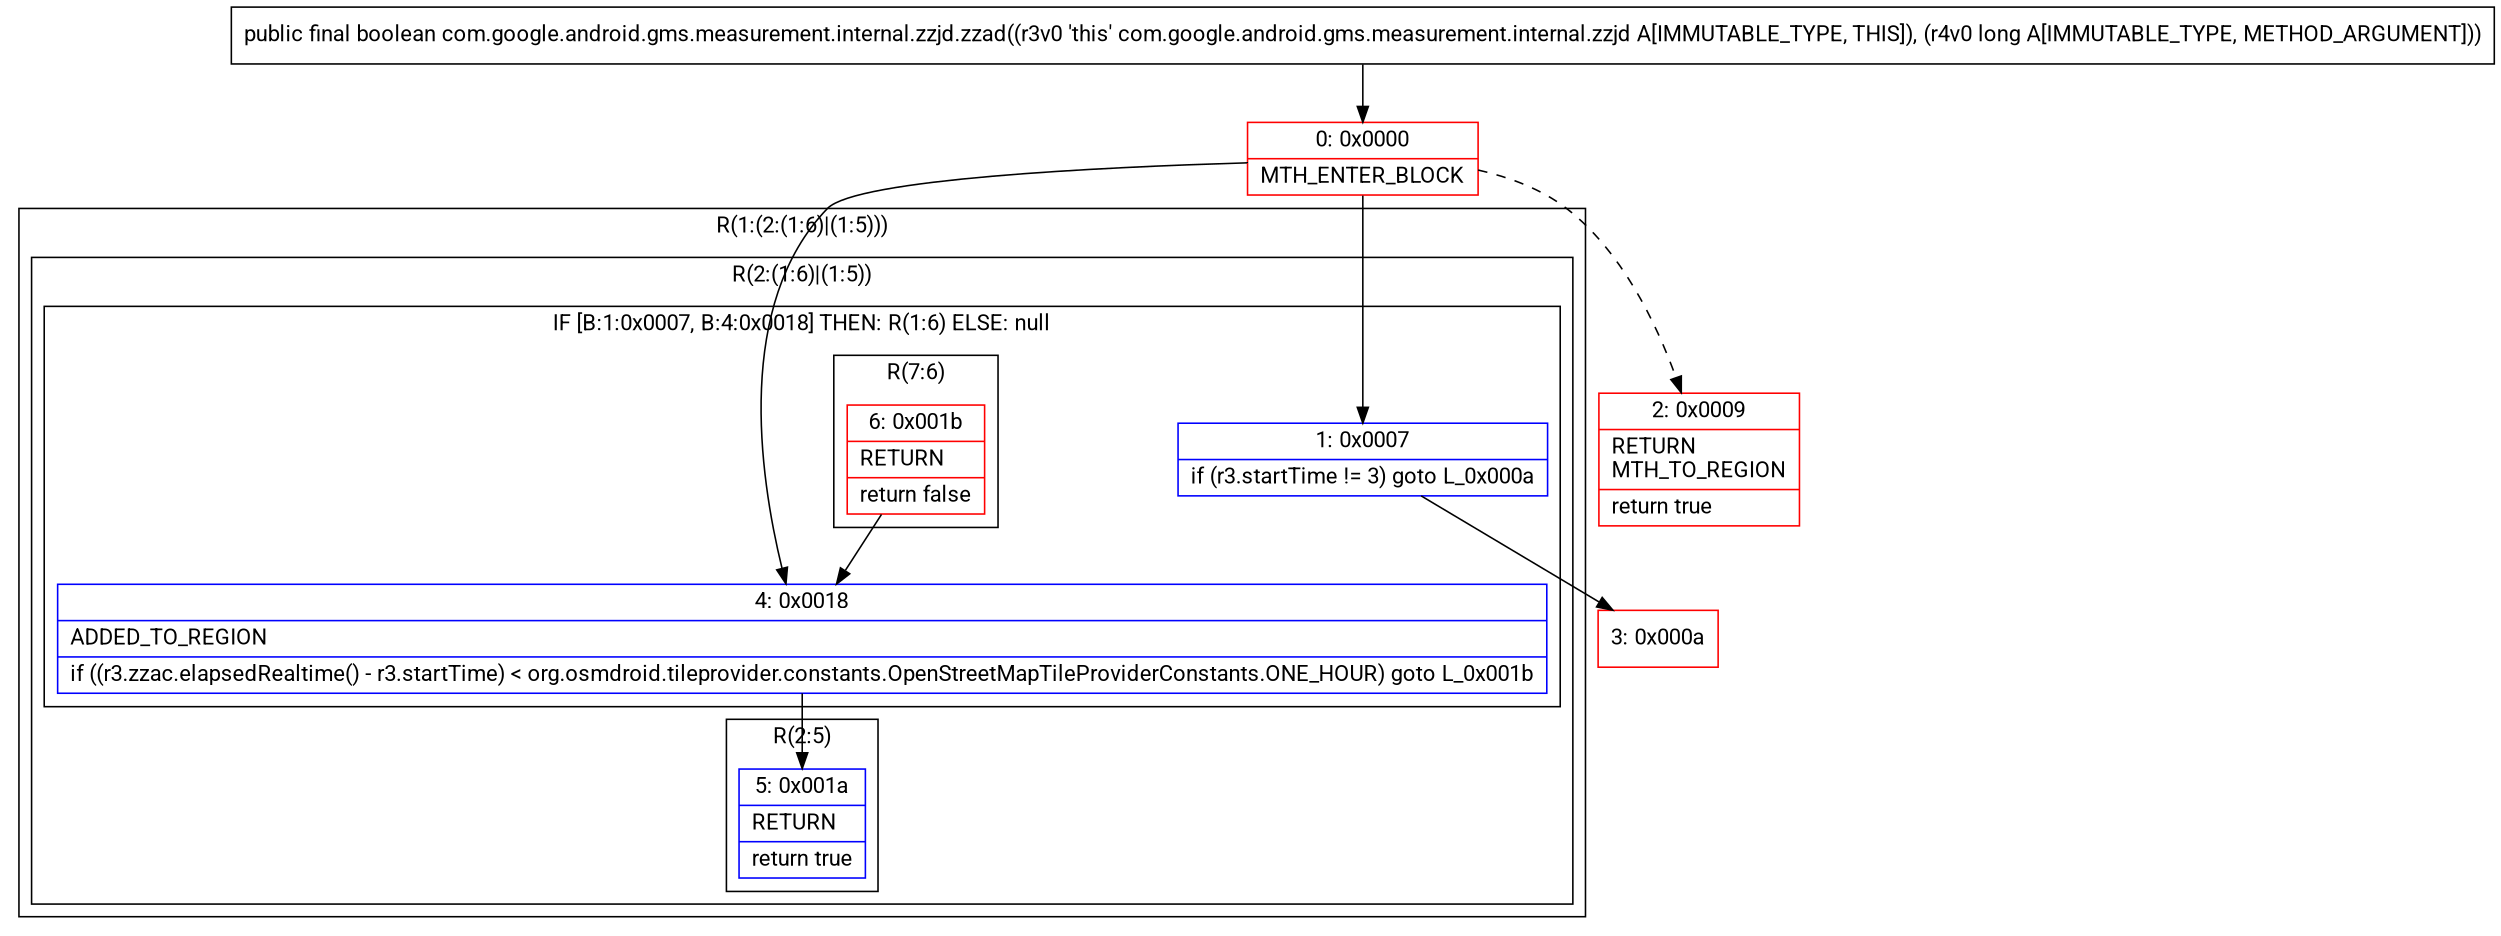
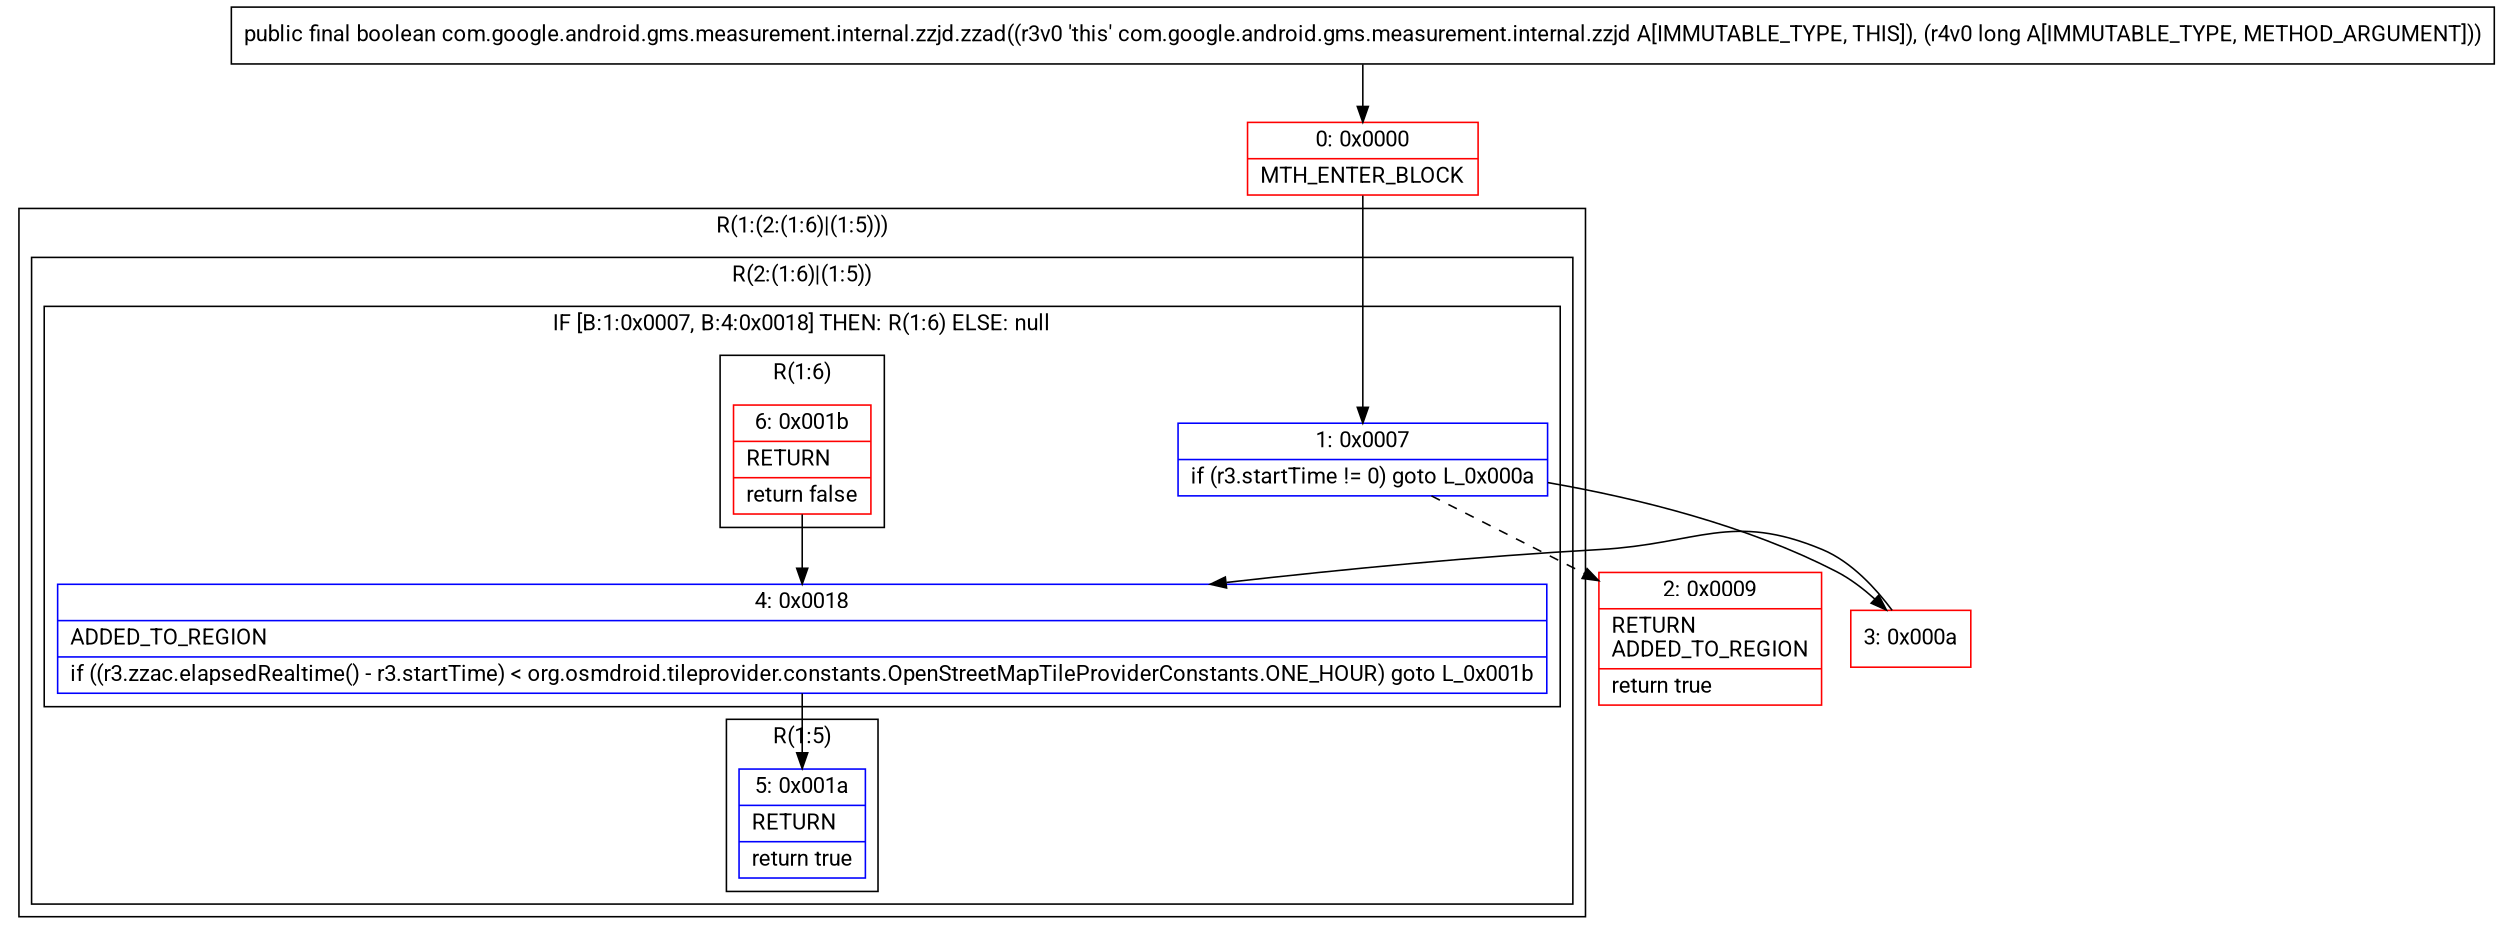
(849, 198) -> (1607, 549)
(1605, 246) -> (1508, 535)
(916, 373) -> (802, 373)
(1699, 471) -> (1710, 650)
(1363, 477) -> (1363, 477)
(802, 737) -> (802, 737)
